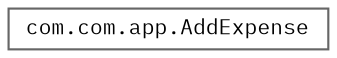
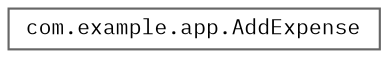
(168, 29) -> (194, 29)
